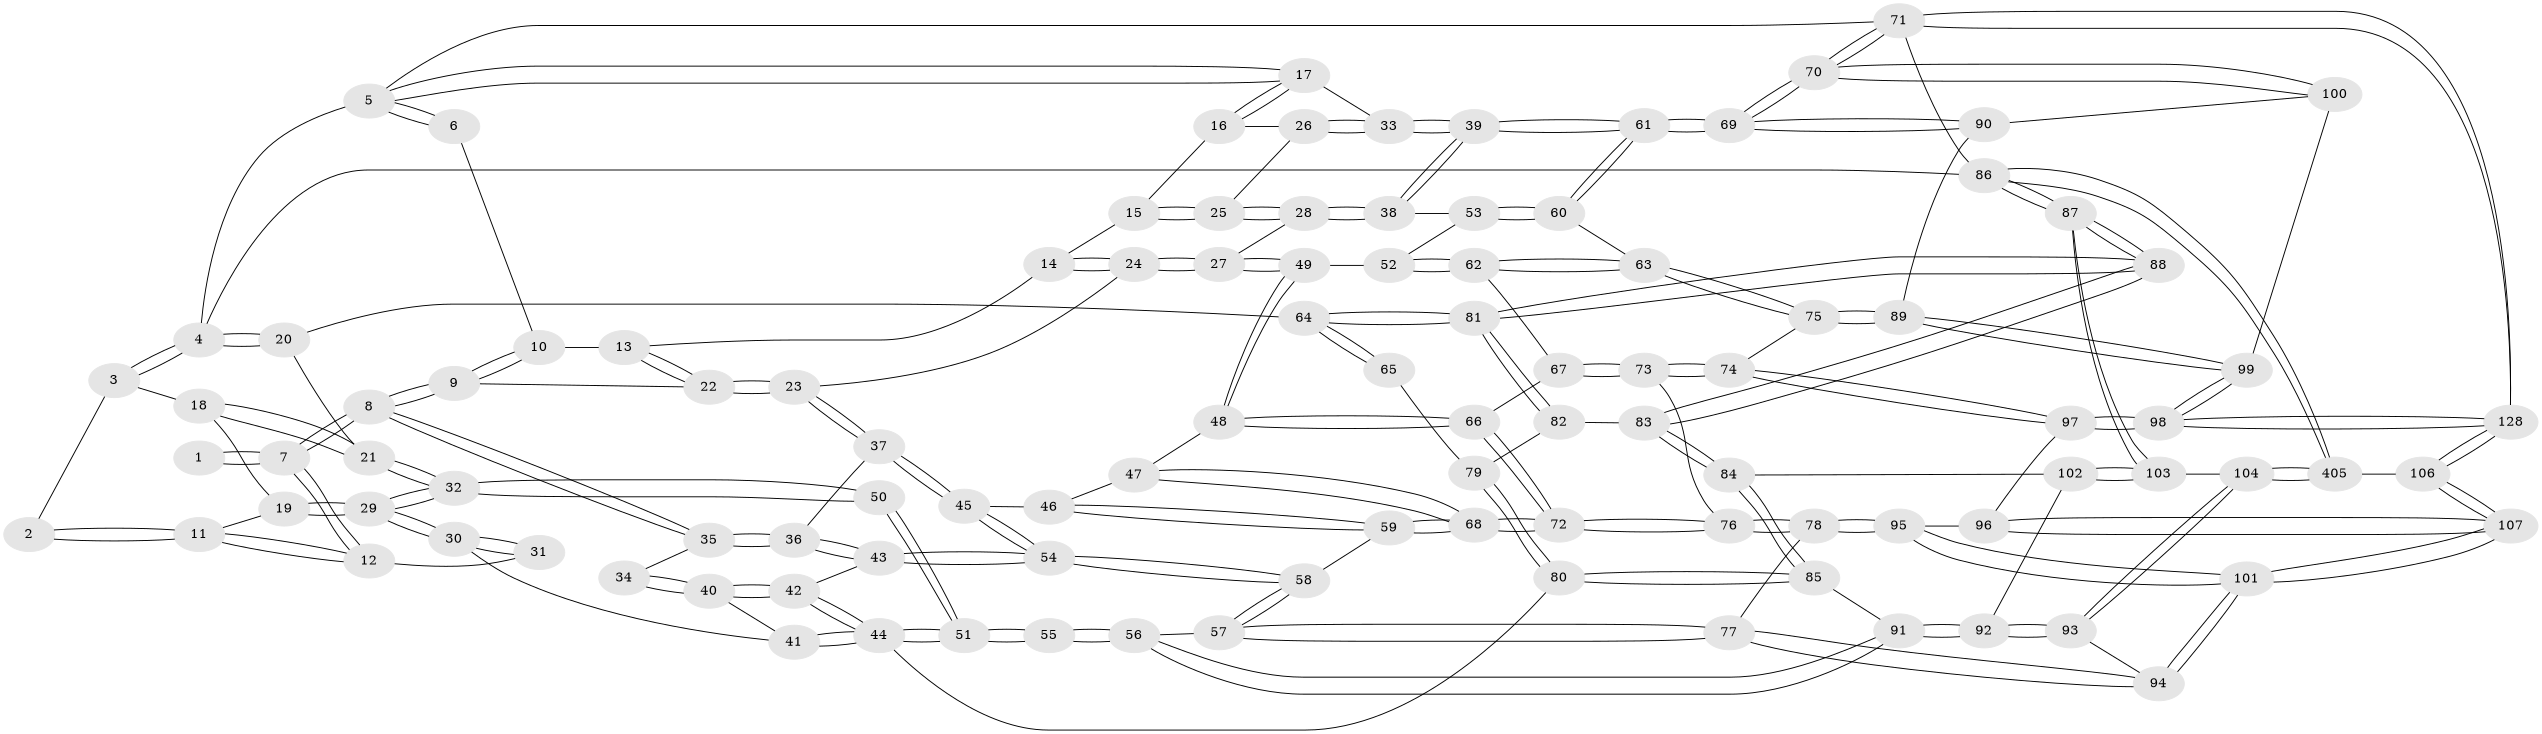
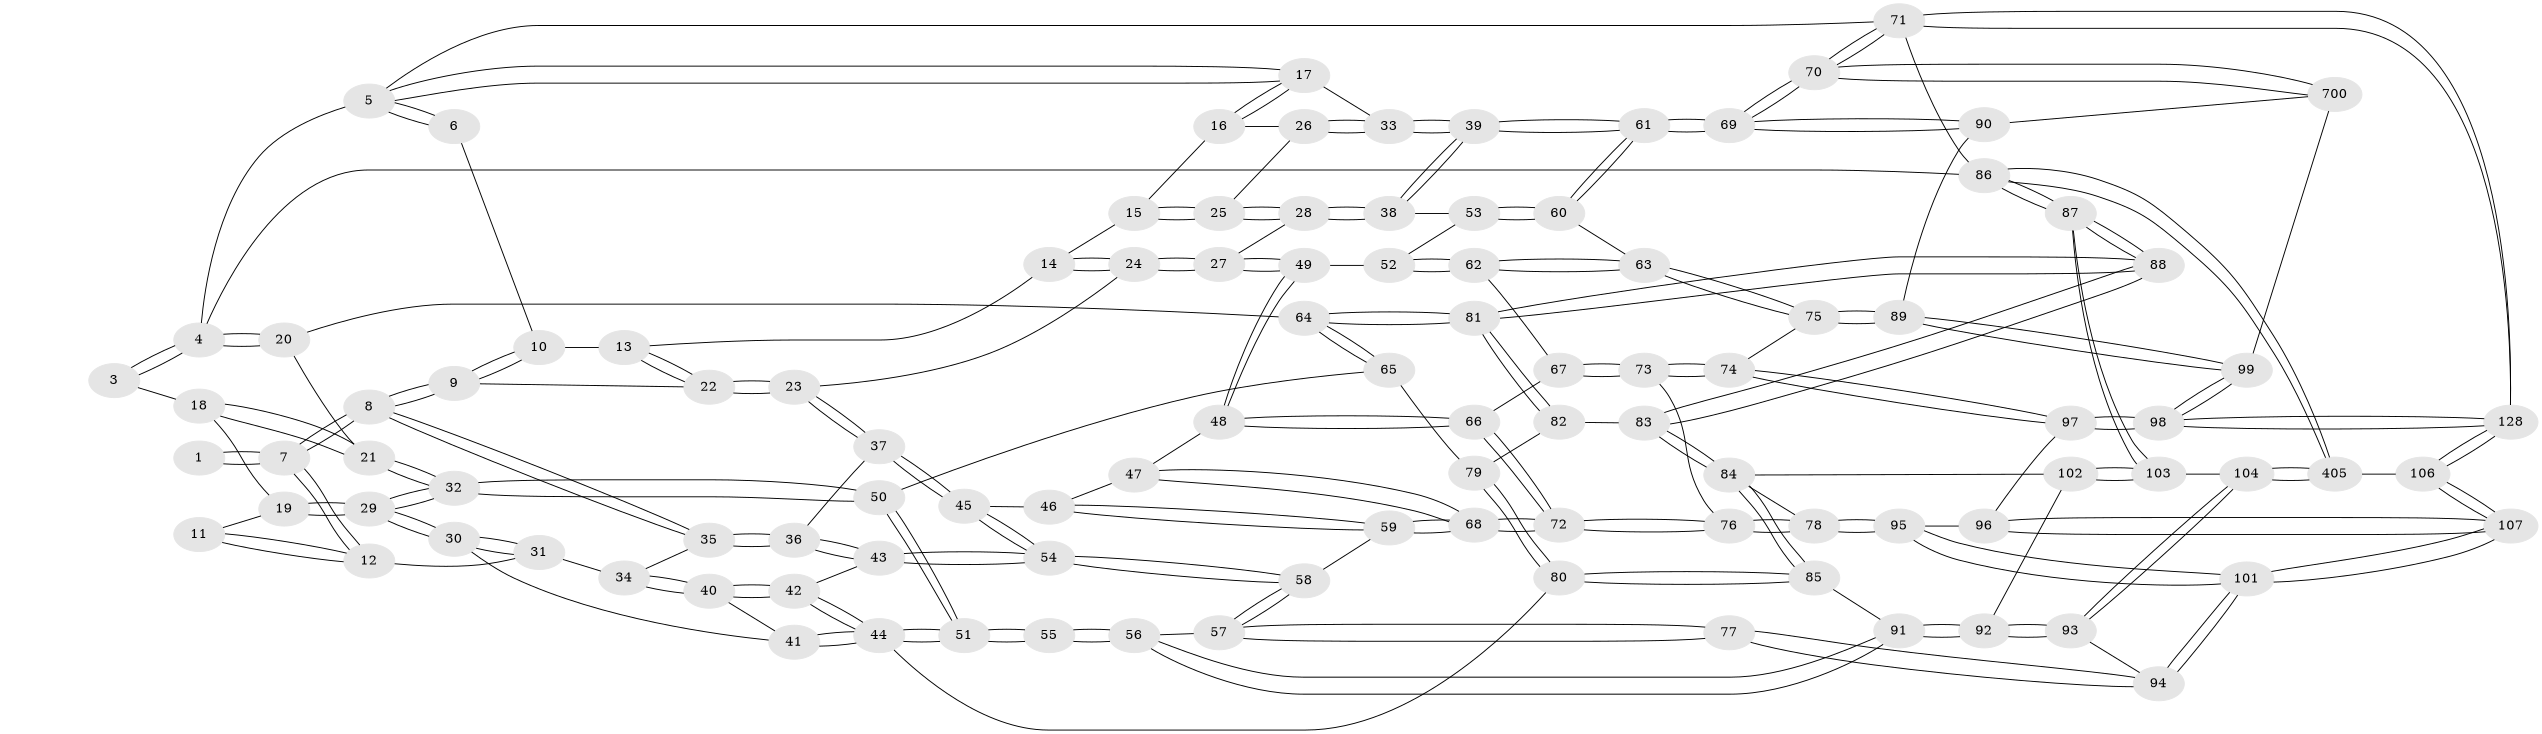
(2335, 94) -> (2335, 94)
none -> (1128, 413)
(29, 535) -> none
none -> (582, 565)
(1760, 589) -> (1772, 501)
